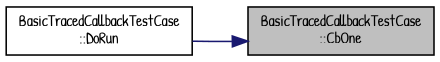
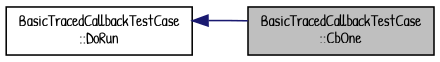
(212, 41) -> (228, 21)
